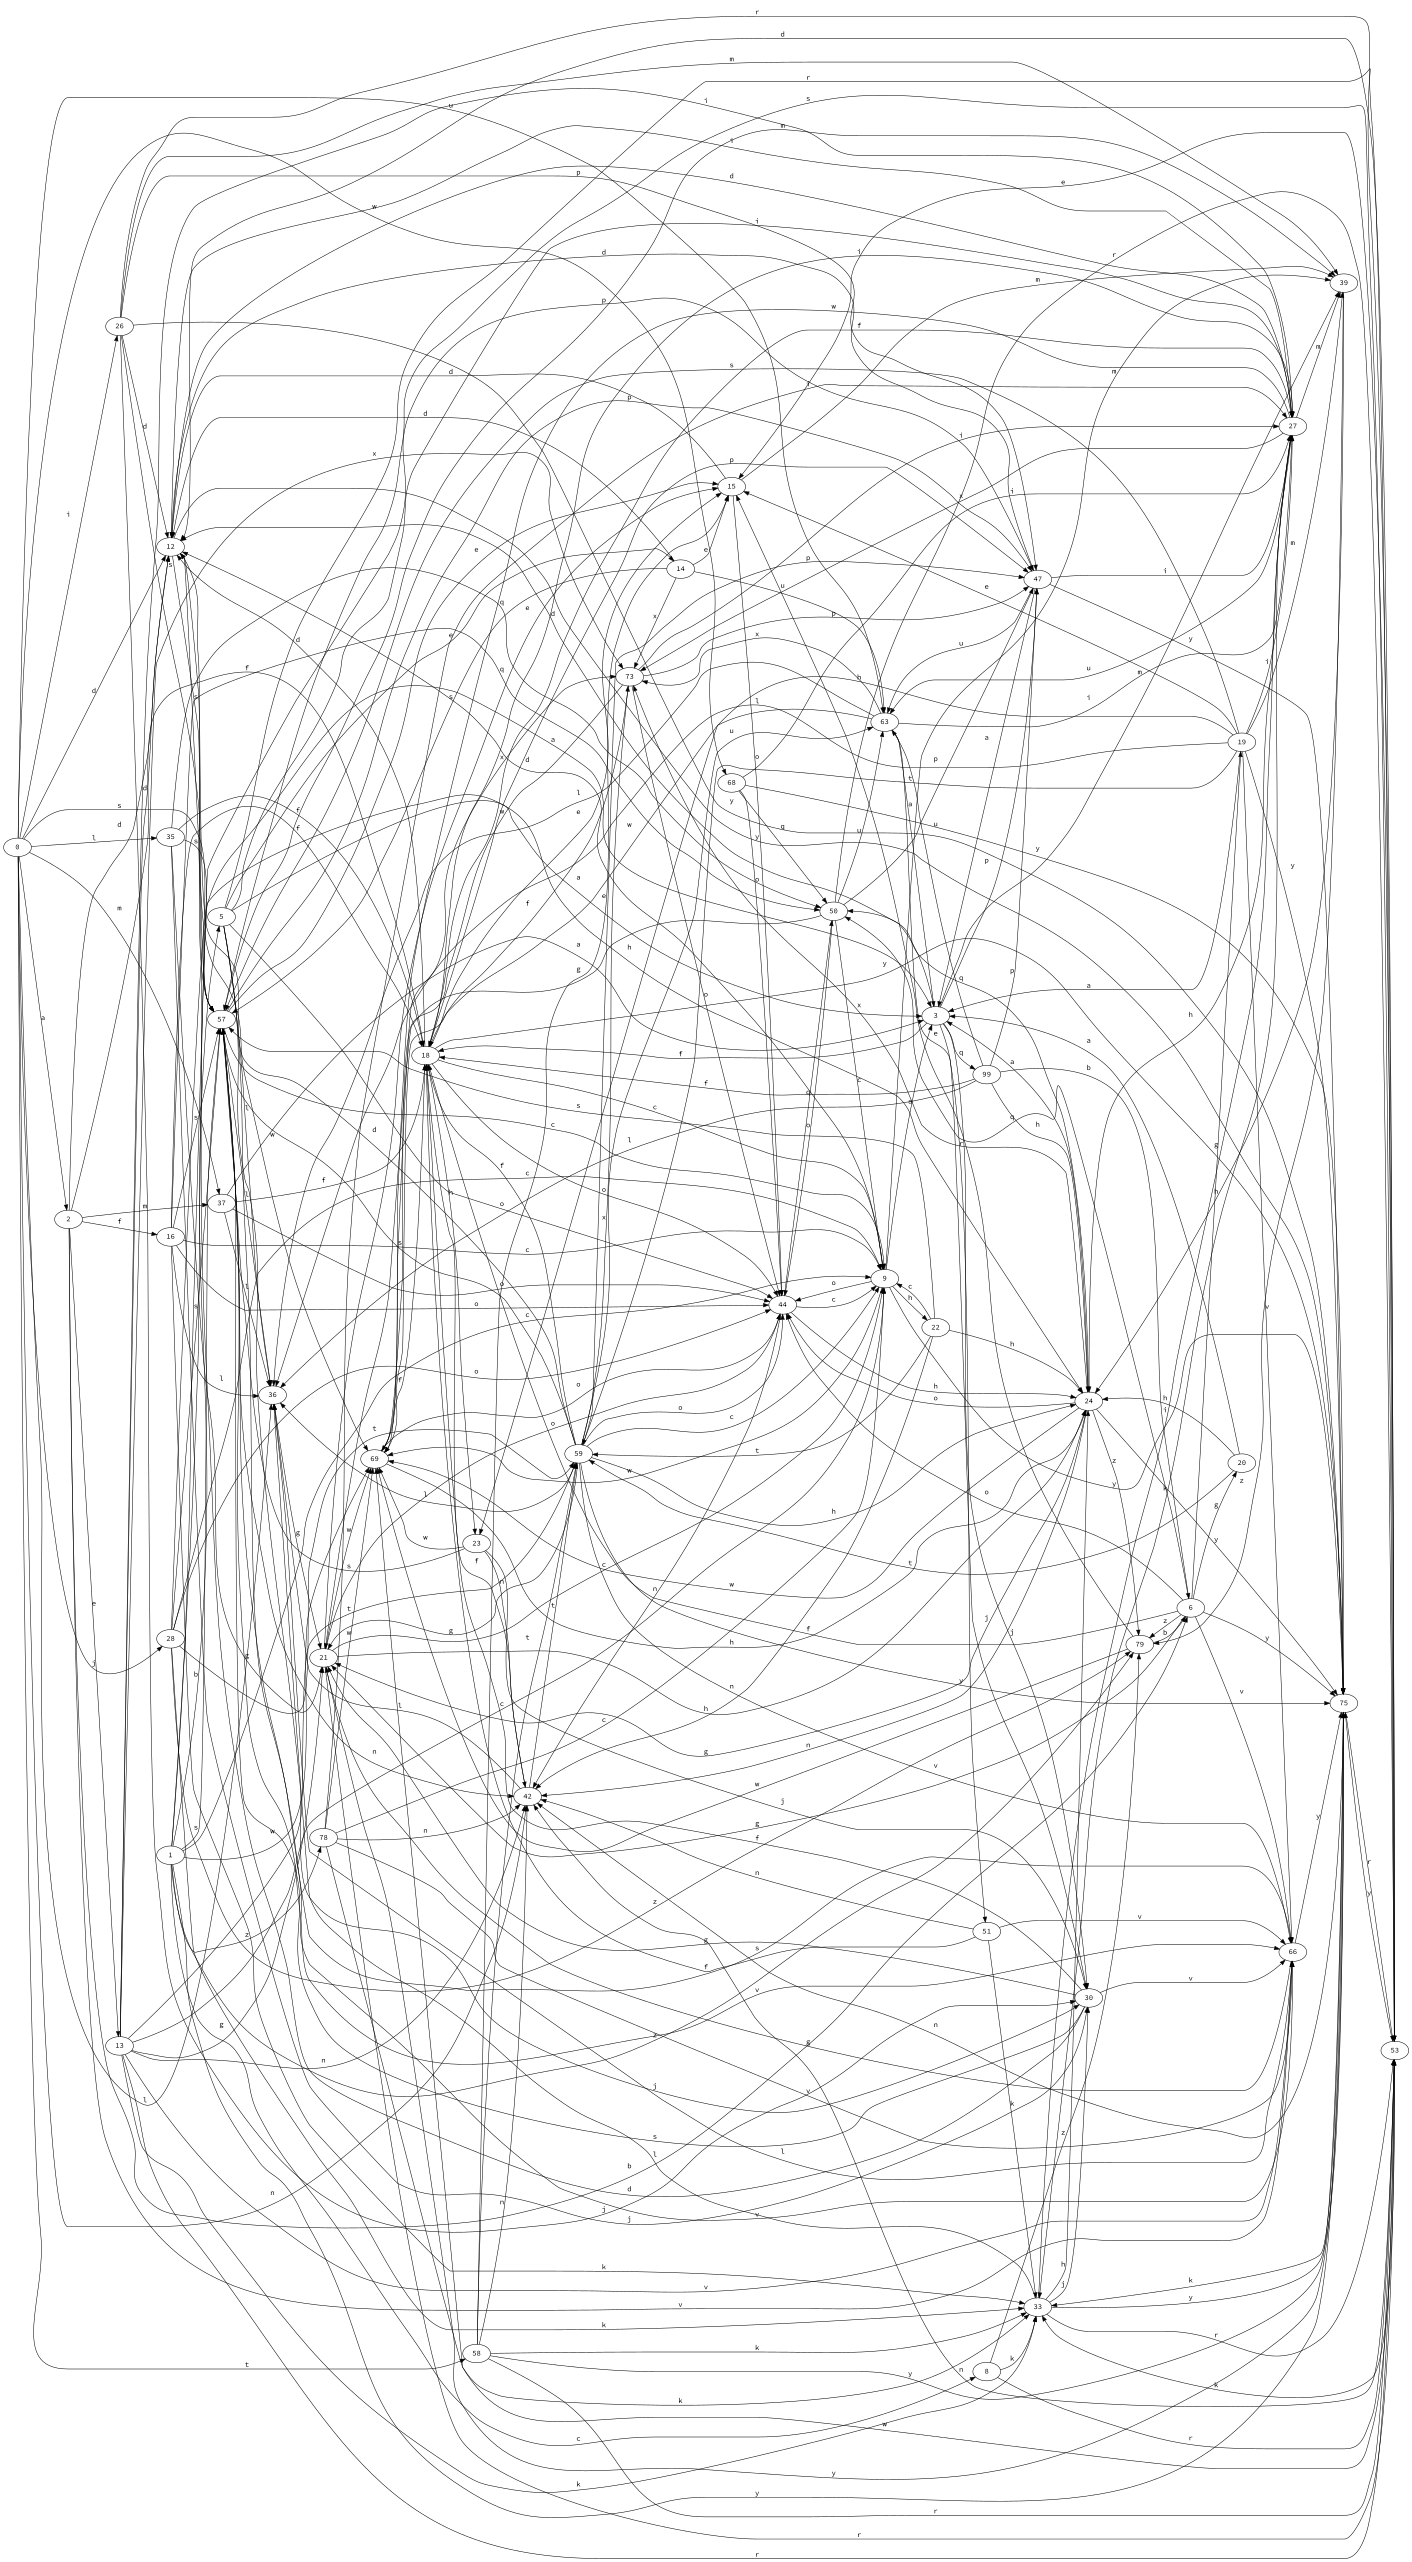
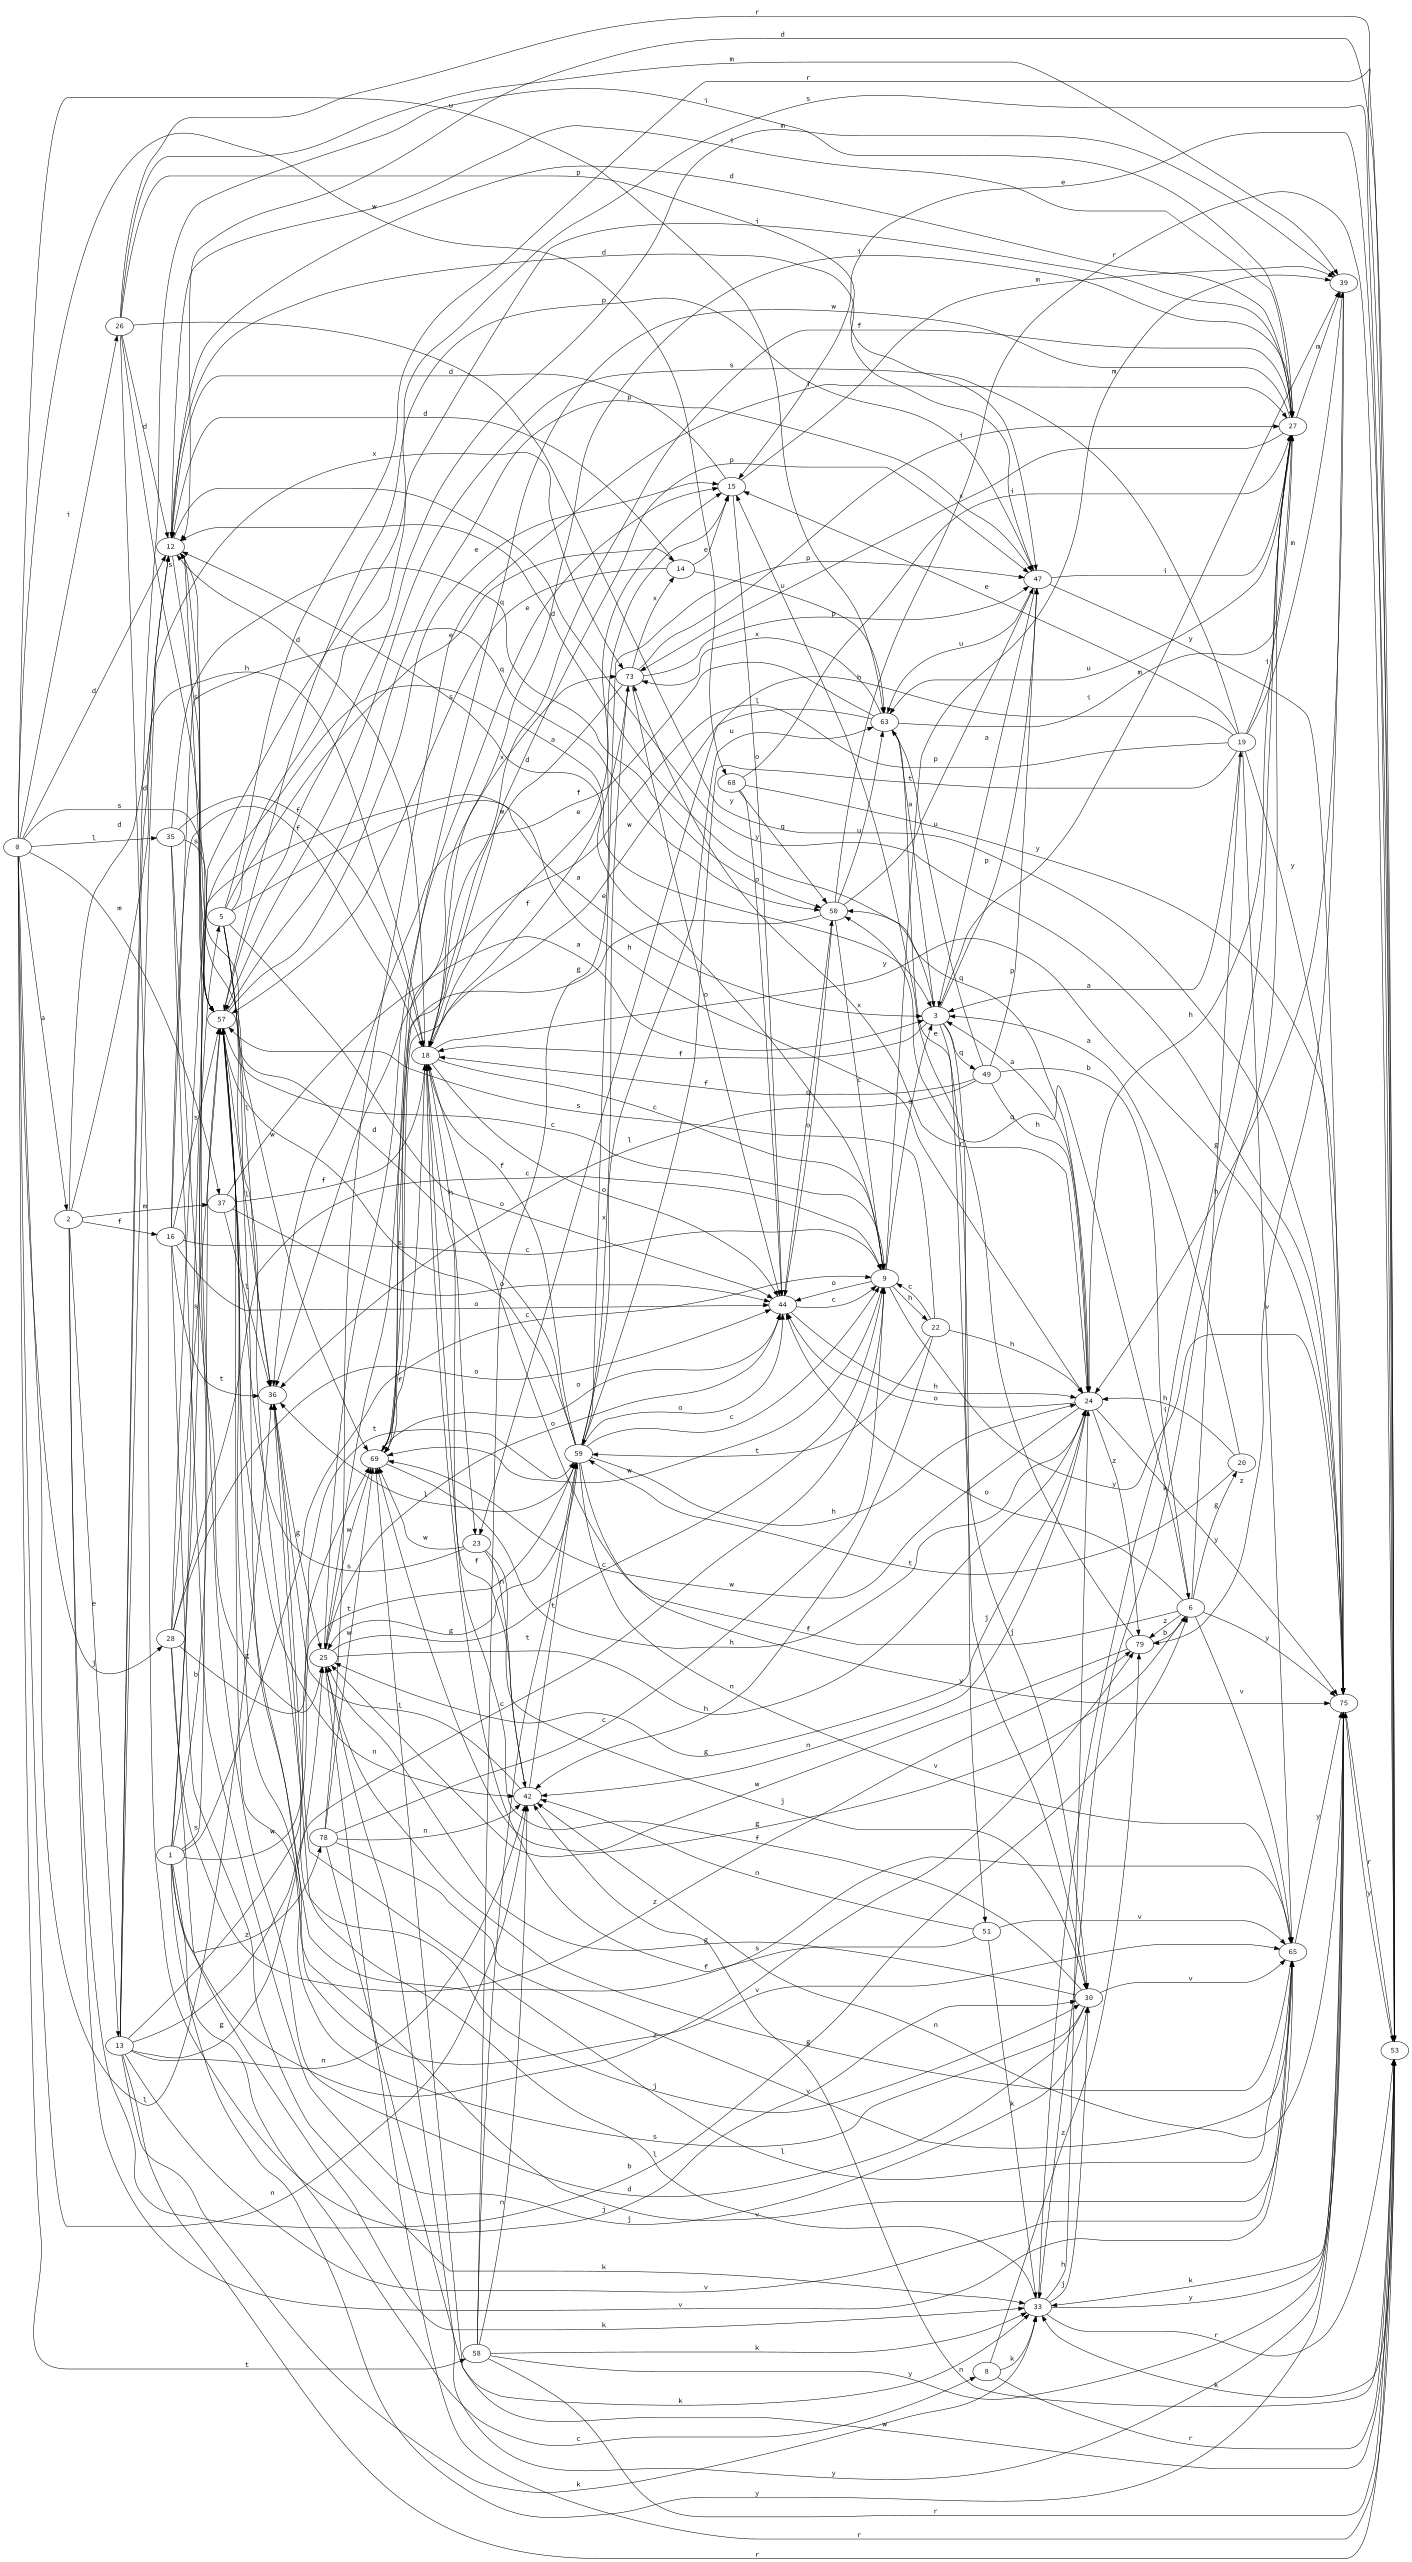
(656, 621) -> (647, 623)
(247, 668) -> (247, 668)
(579, 793) -> (579, 793)
(987, 1075) -> (987, 1075)
(222, 1379) -> (222, 1379)
(679, 1559) -> none
(324, 1658) -> (324, 1658)
(1293, 1952) -> (1293, 1952)
